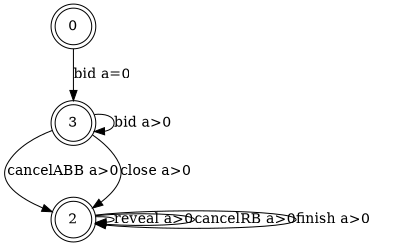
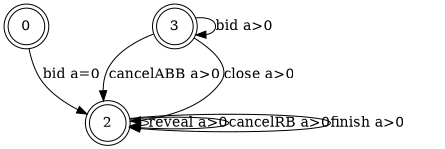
(73, 70) -> (45, 85)
